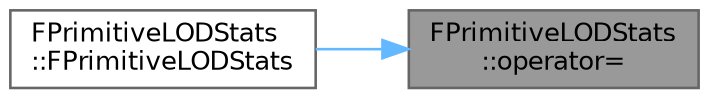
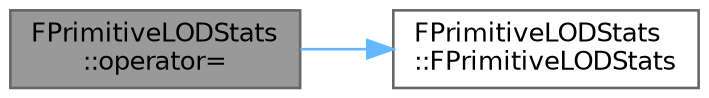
(349, 49) -> (334, 49)
